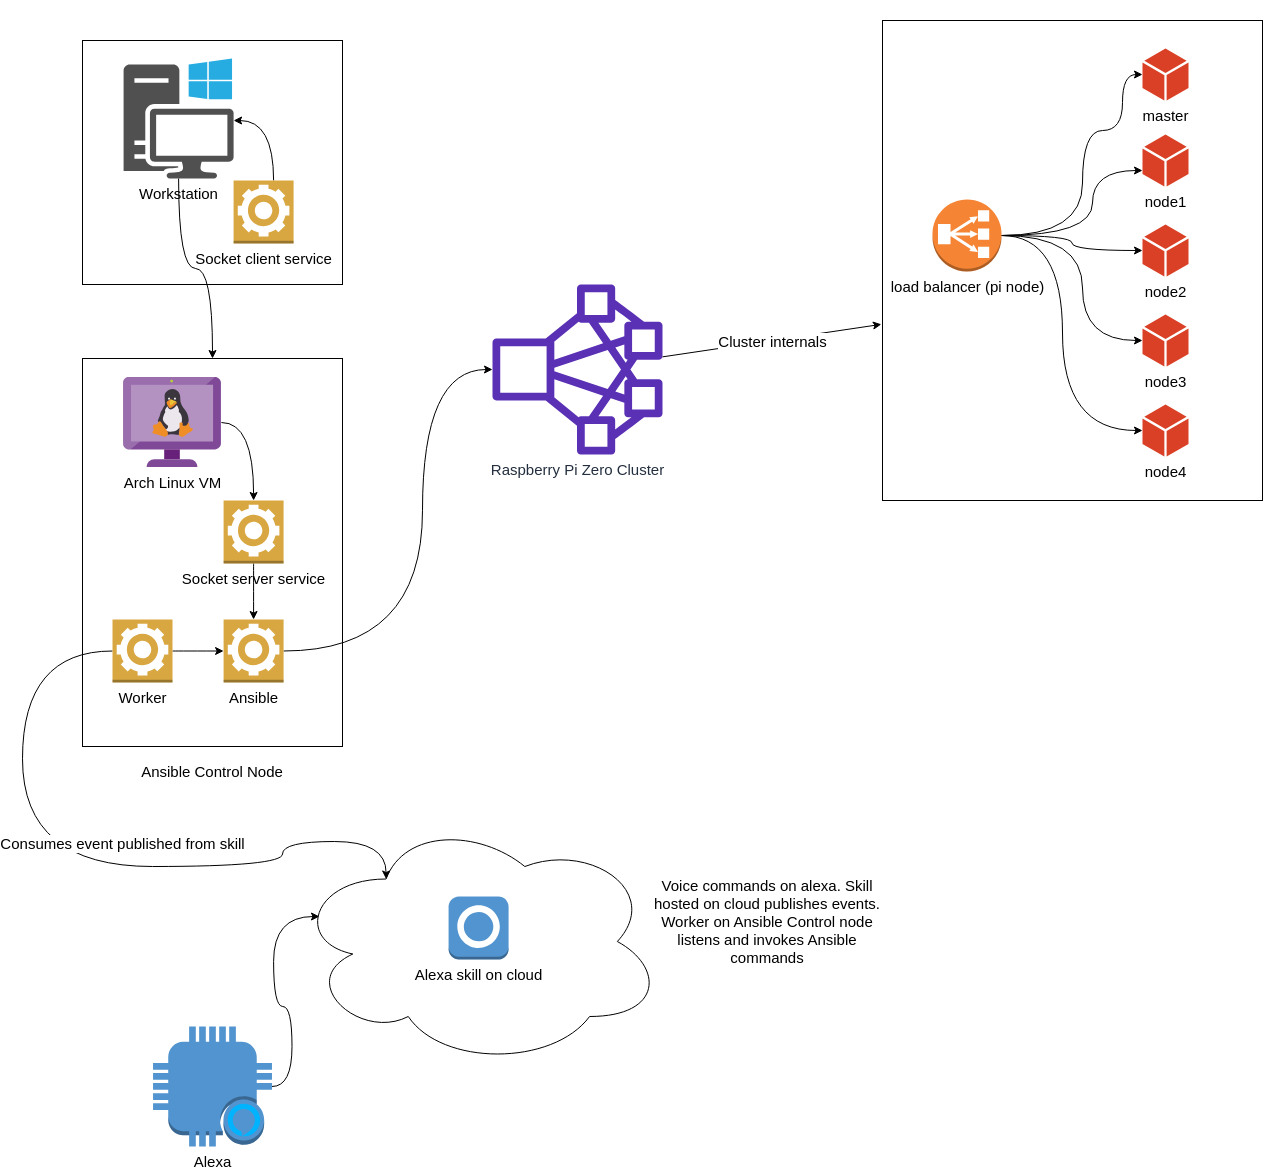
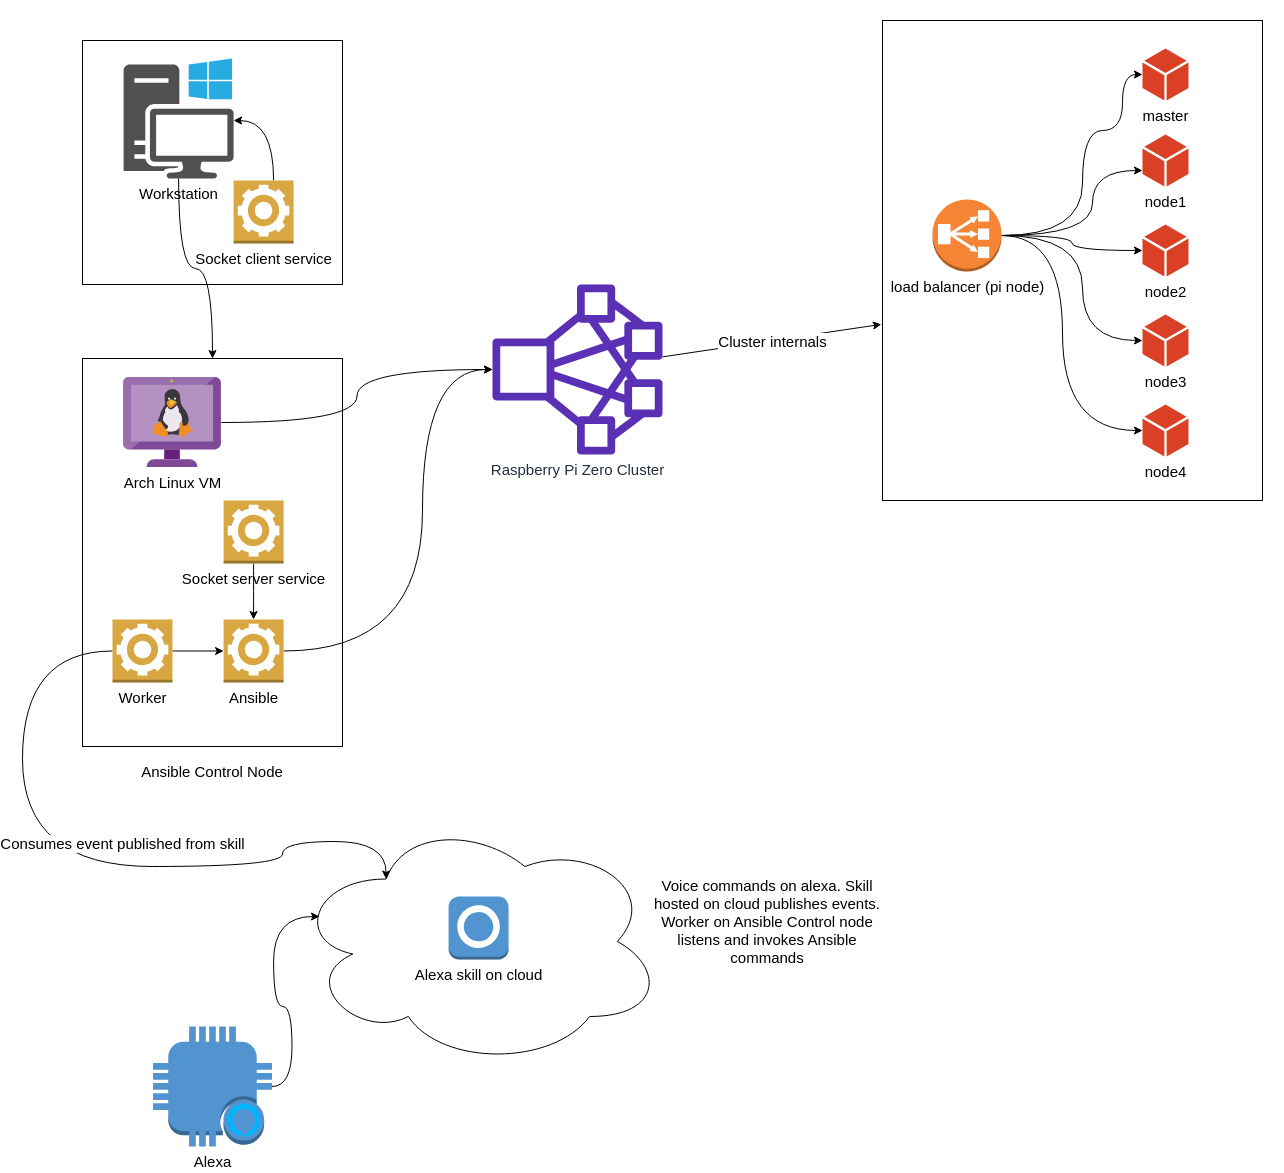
(249, 452) -> (352, 406)
